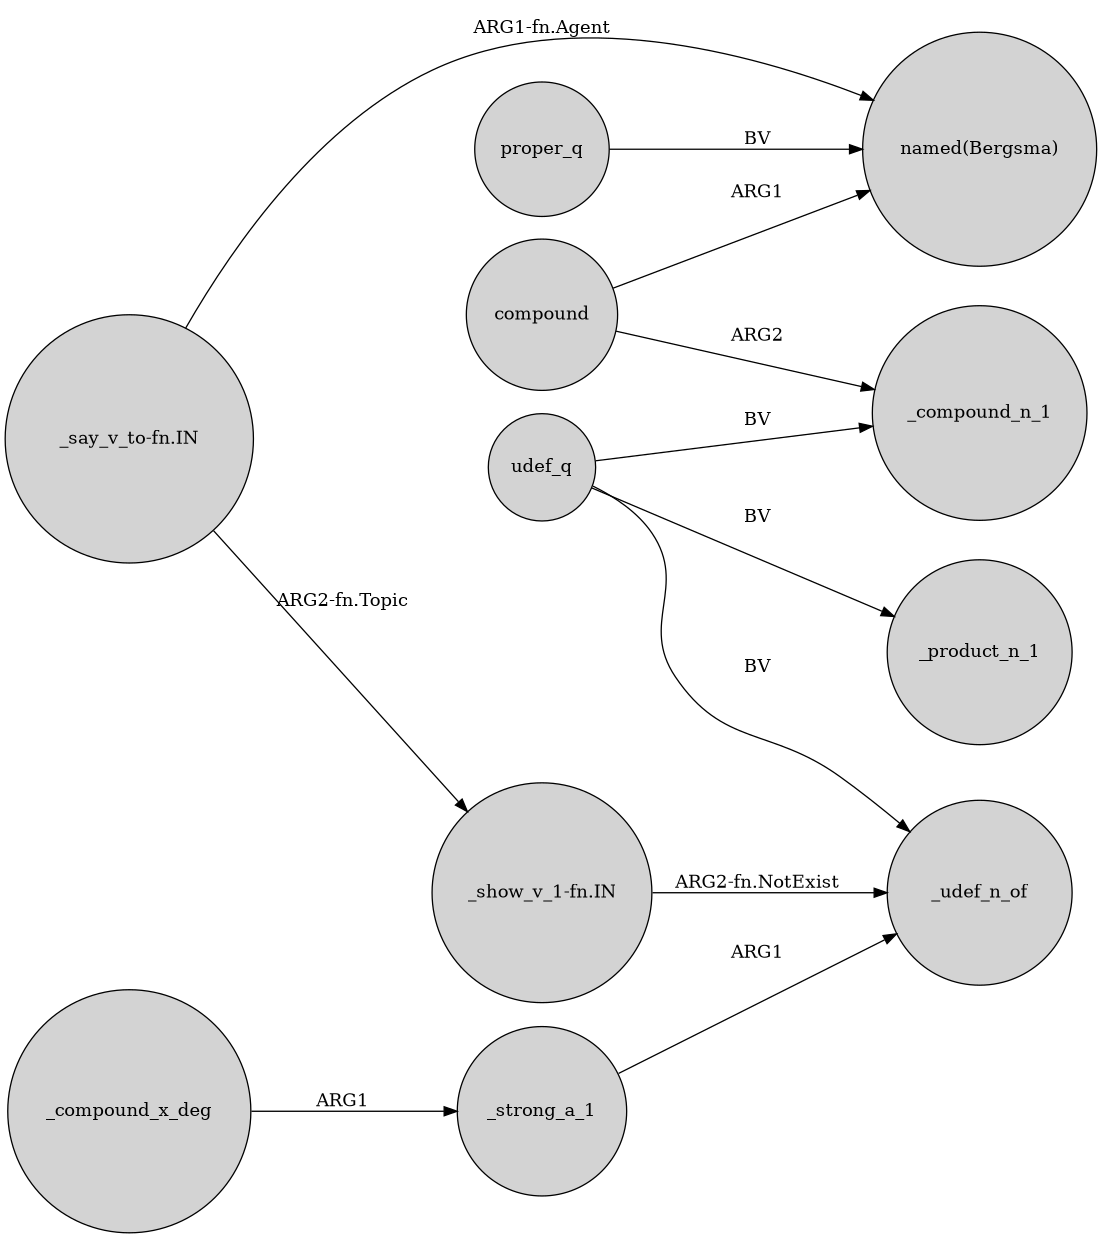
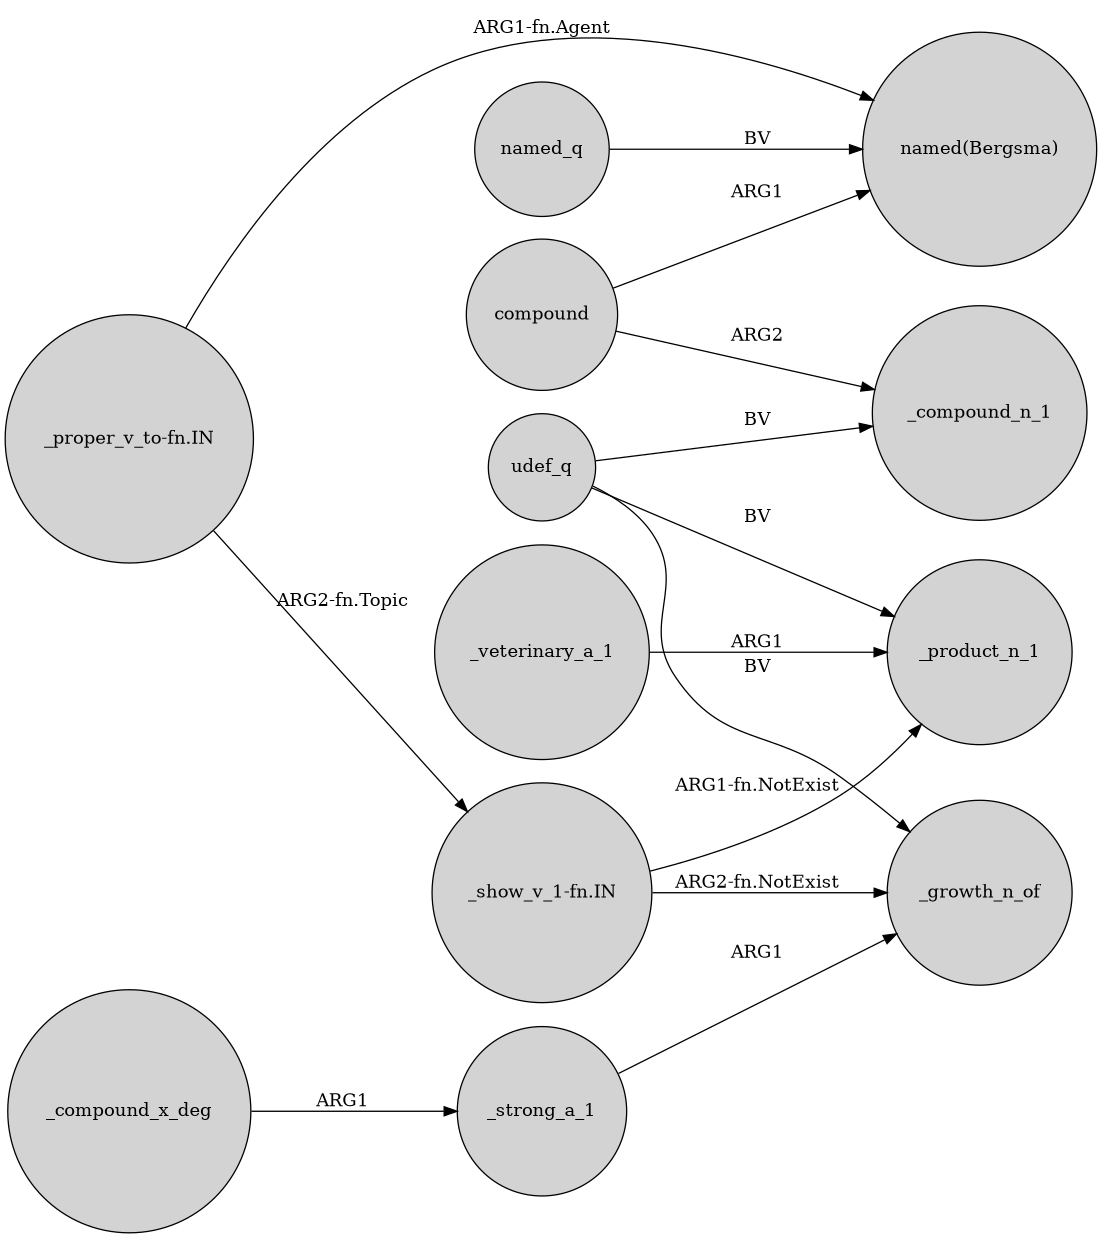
(542, 149) -> (542, 149)
(129, 439) -> (129, 439)
none -> (542, 652)
none -> (792, 822)
(980, 893) -> (980, 893)
